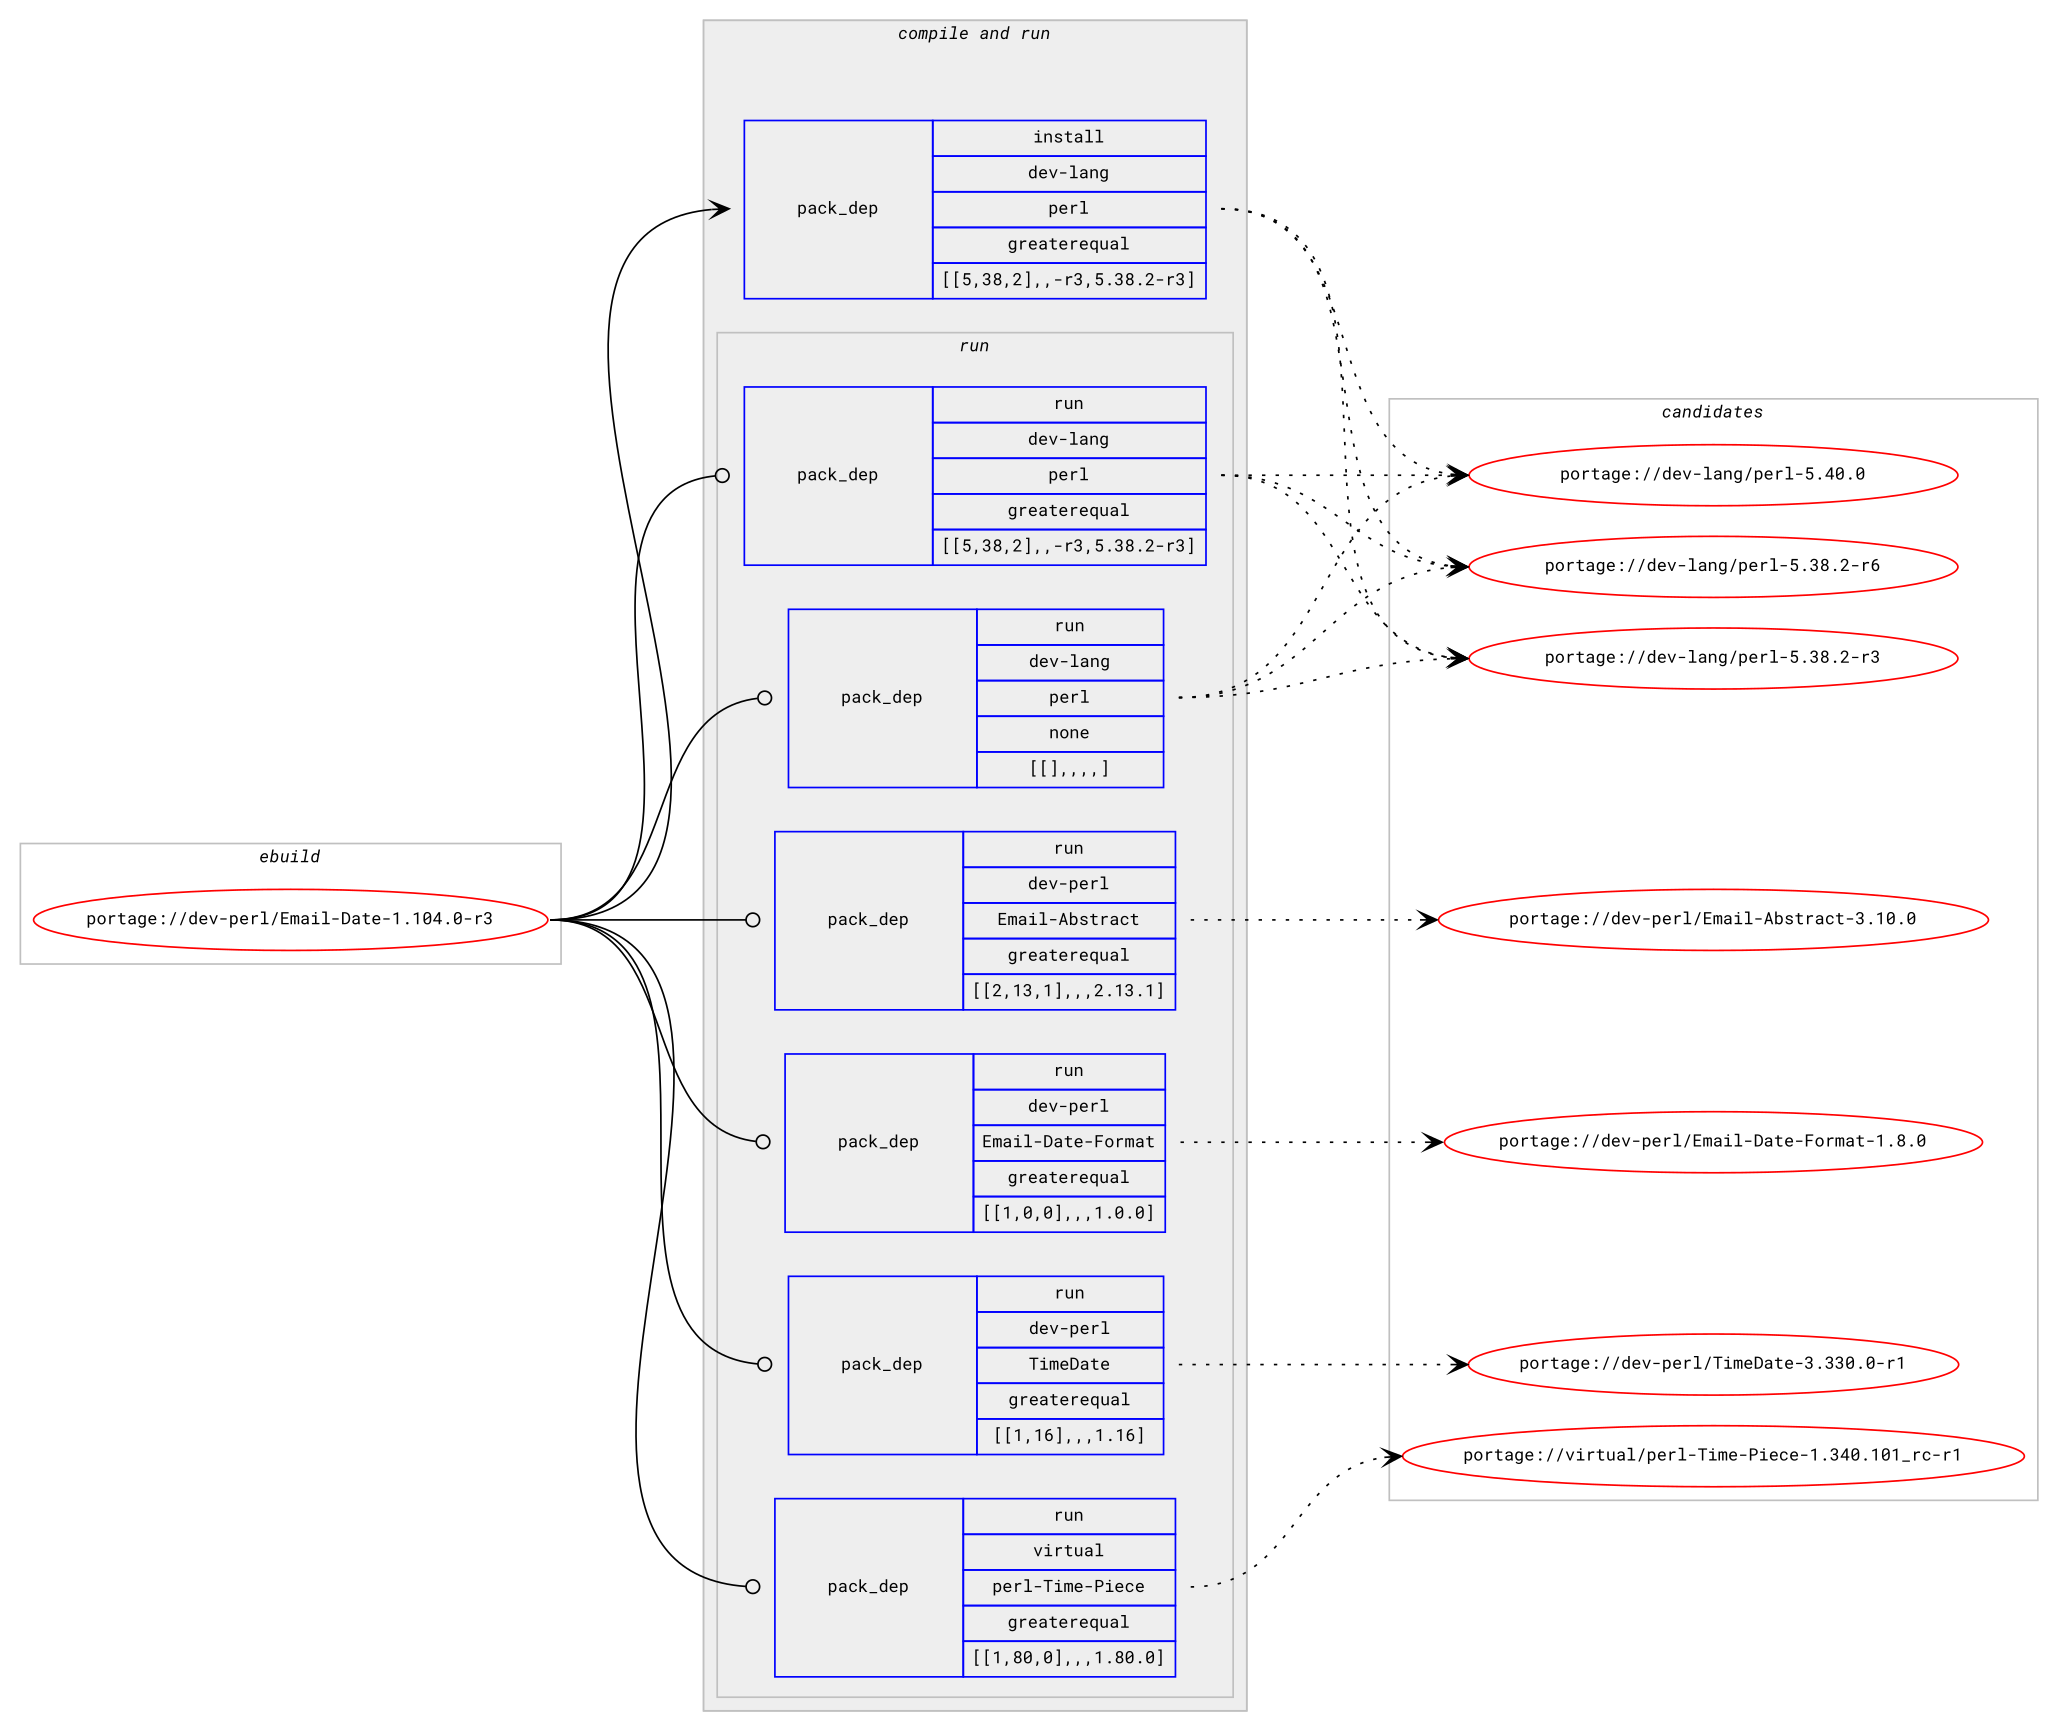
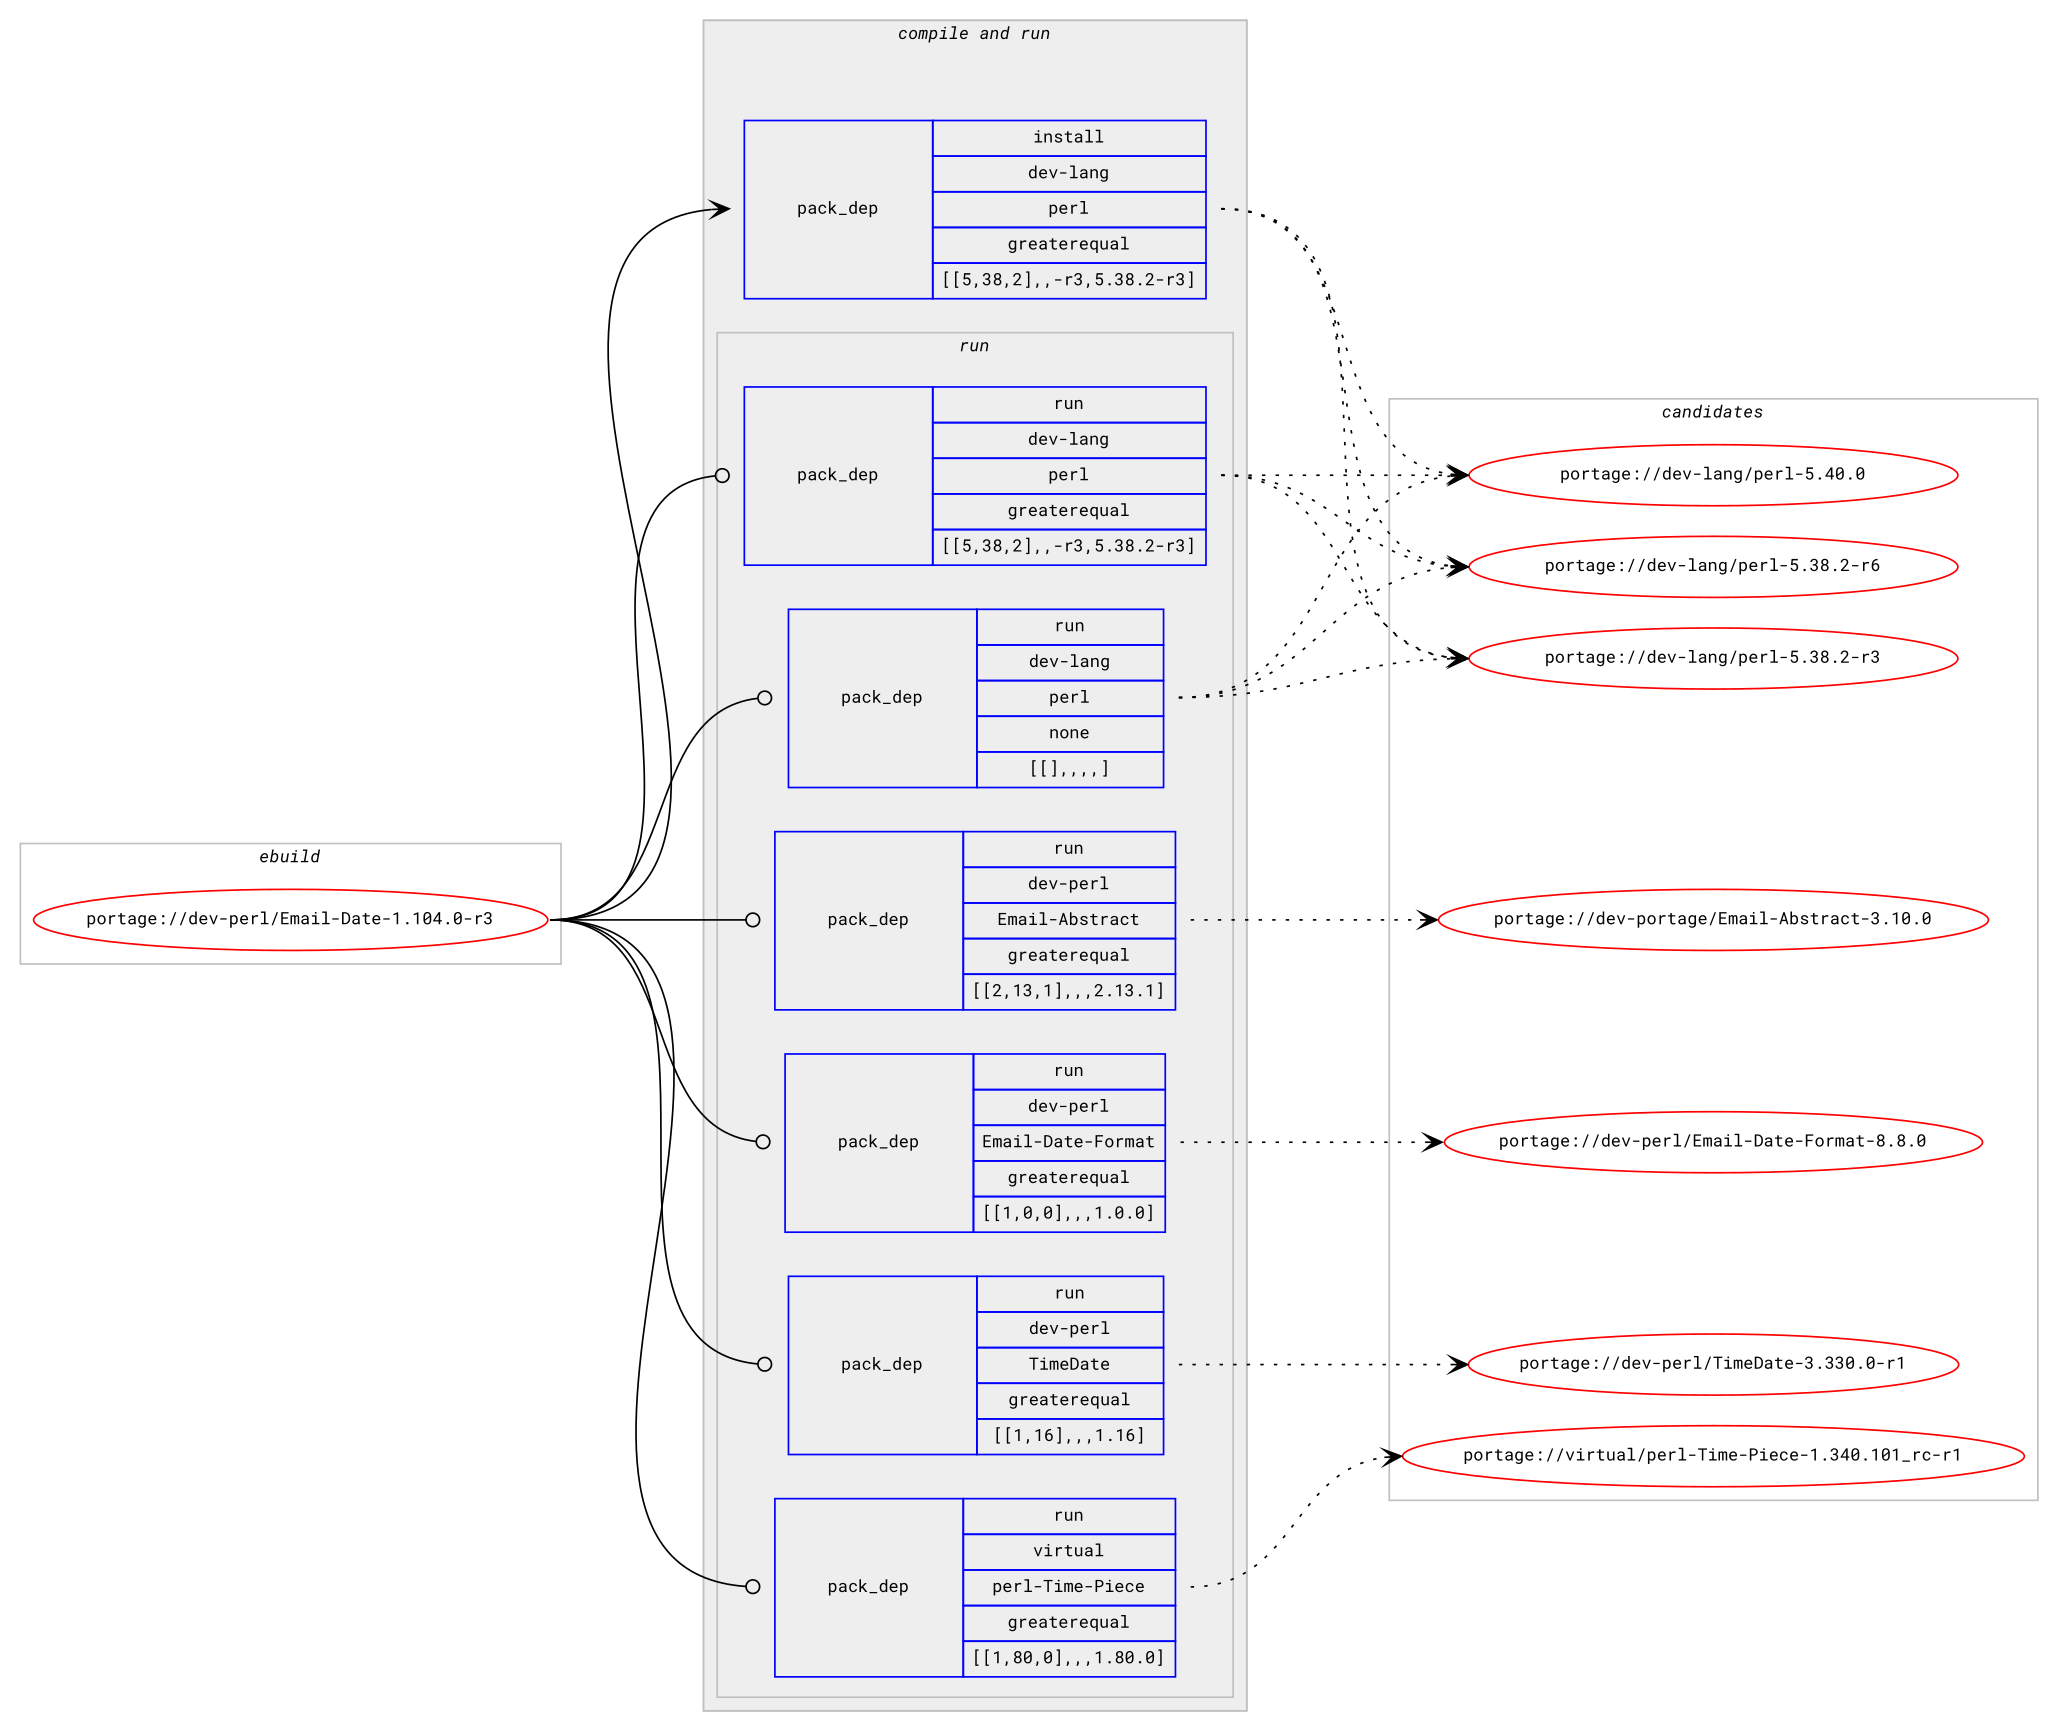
(1714, 920) -> (1714, 920)
(1714, 1142) -> (1714, 1142)
